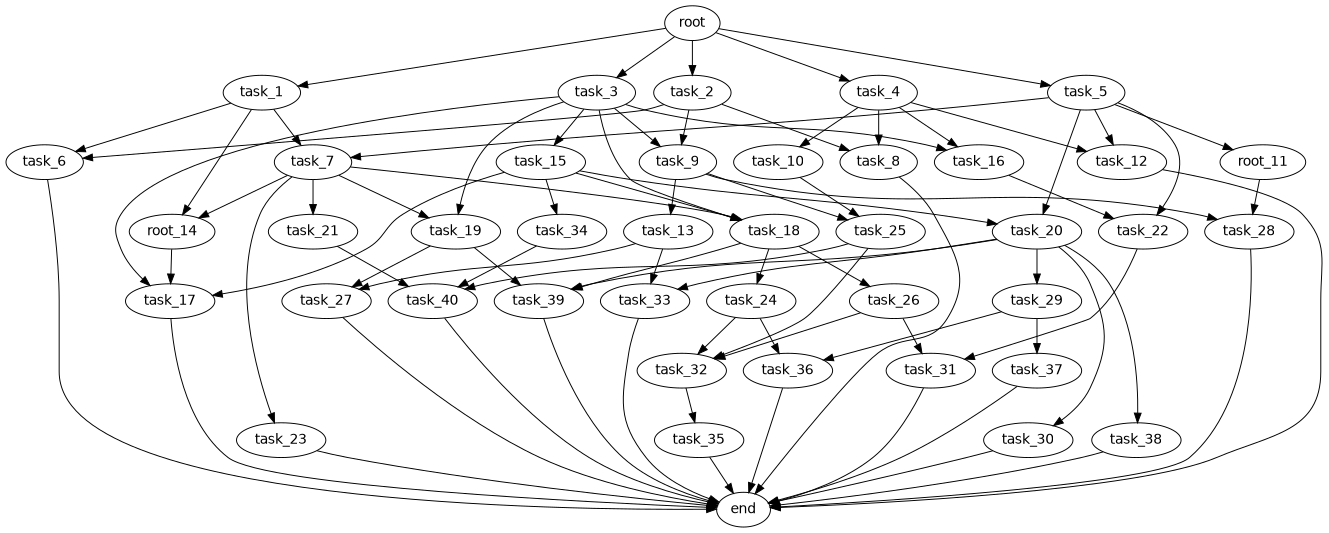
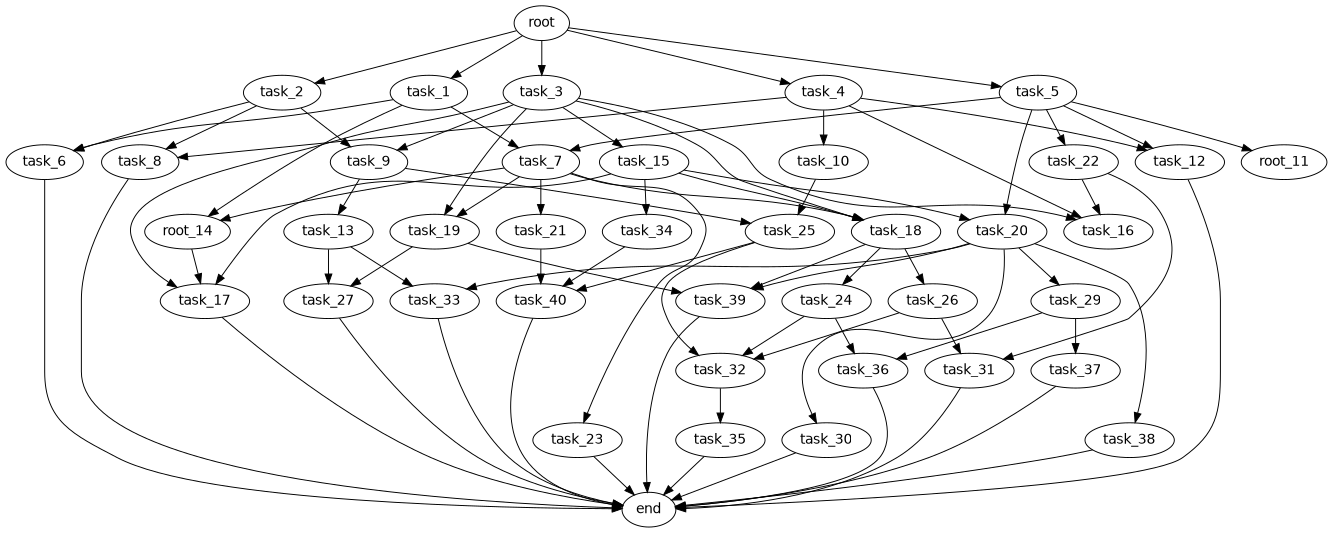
(1045, 190) -> (1089, 193)
(1249, 232) -> none
